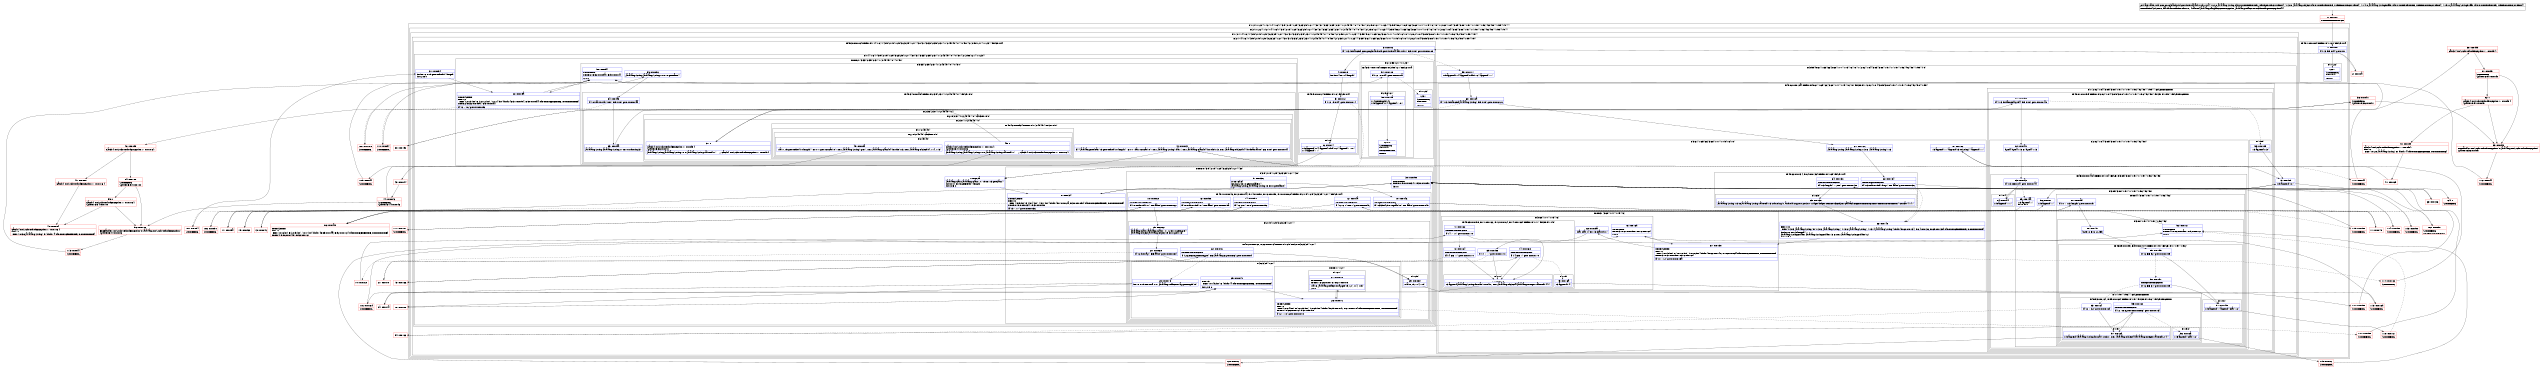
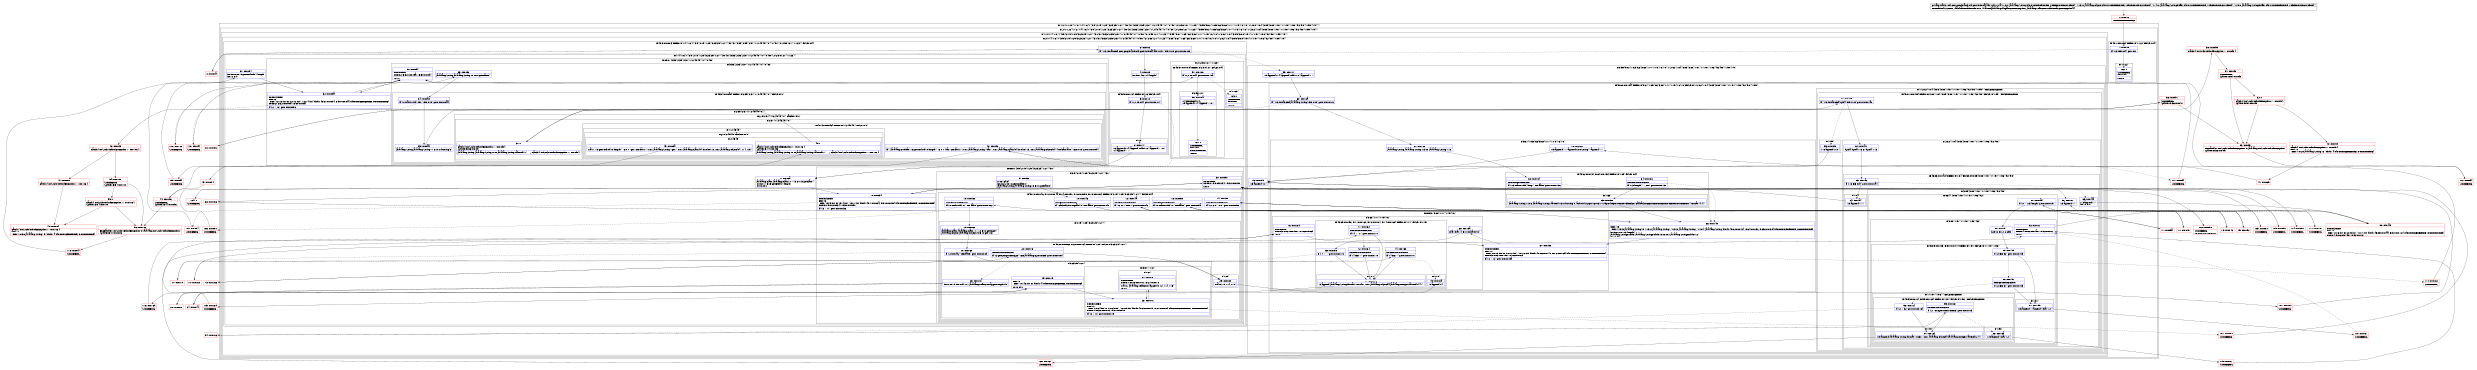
(2146, 189) -> (924, 211)
